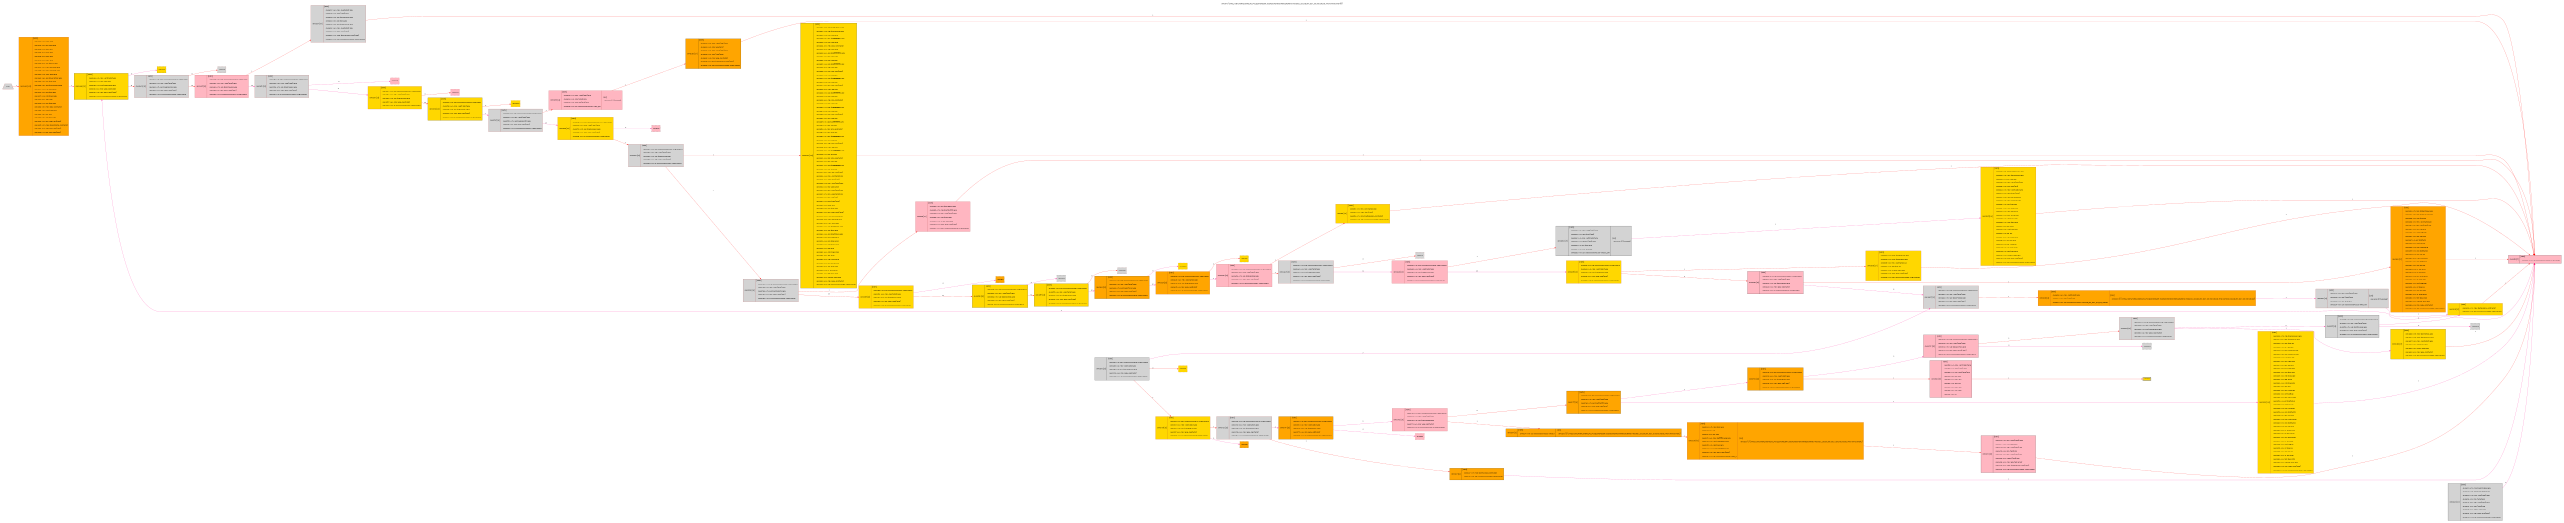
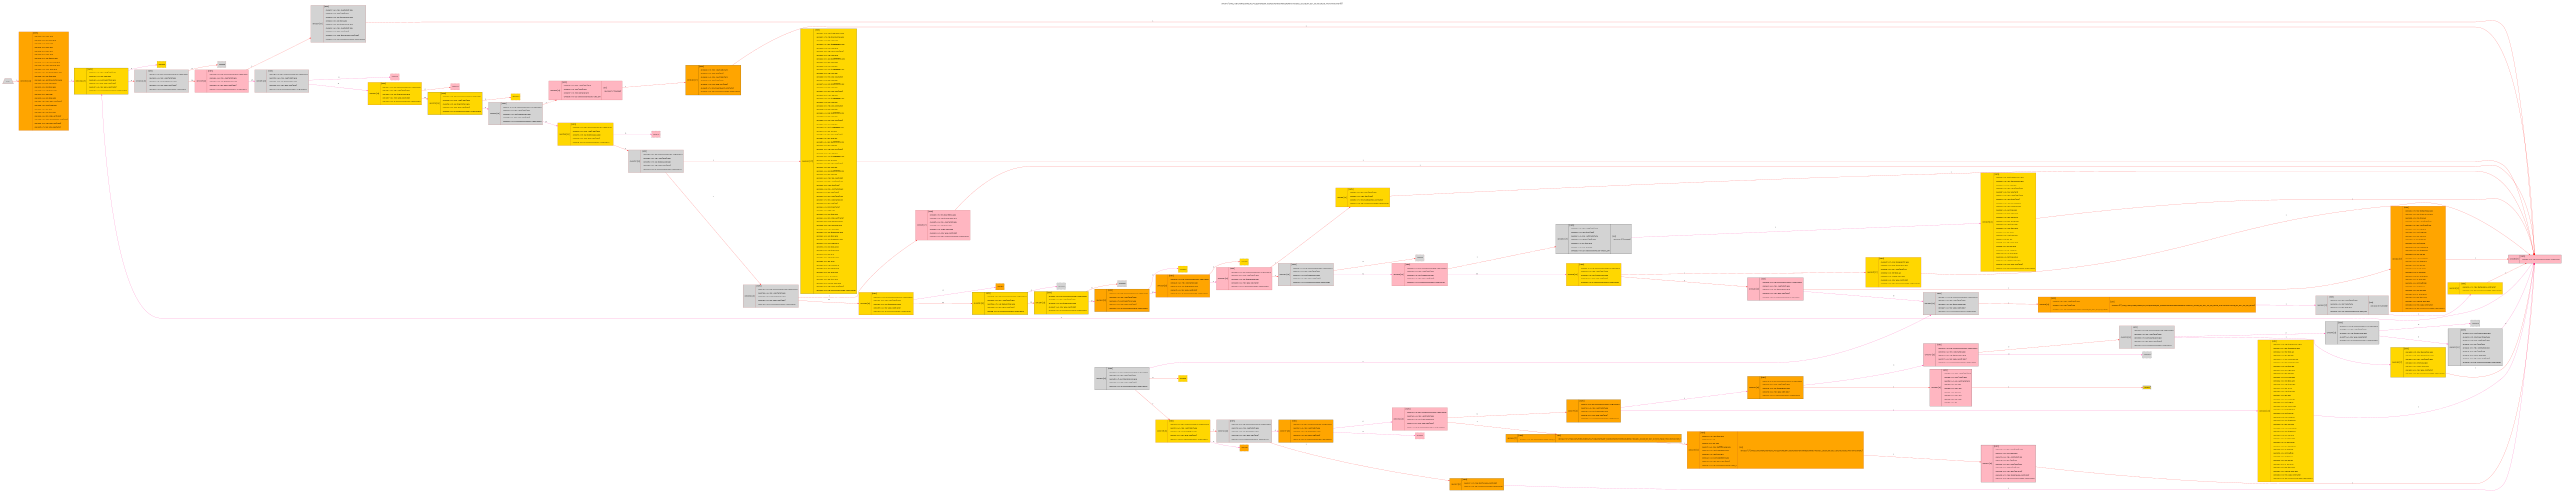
(2419, 322) -> (2413, 340)
